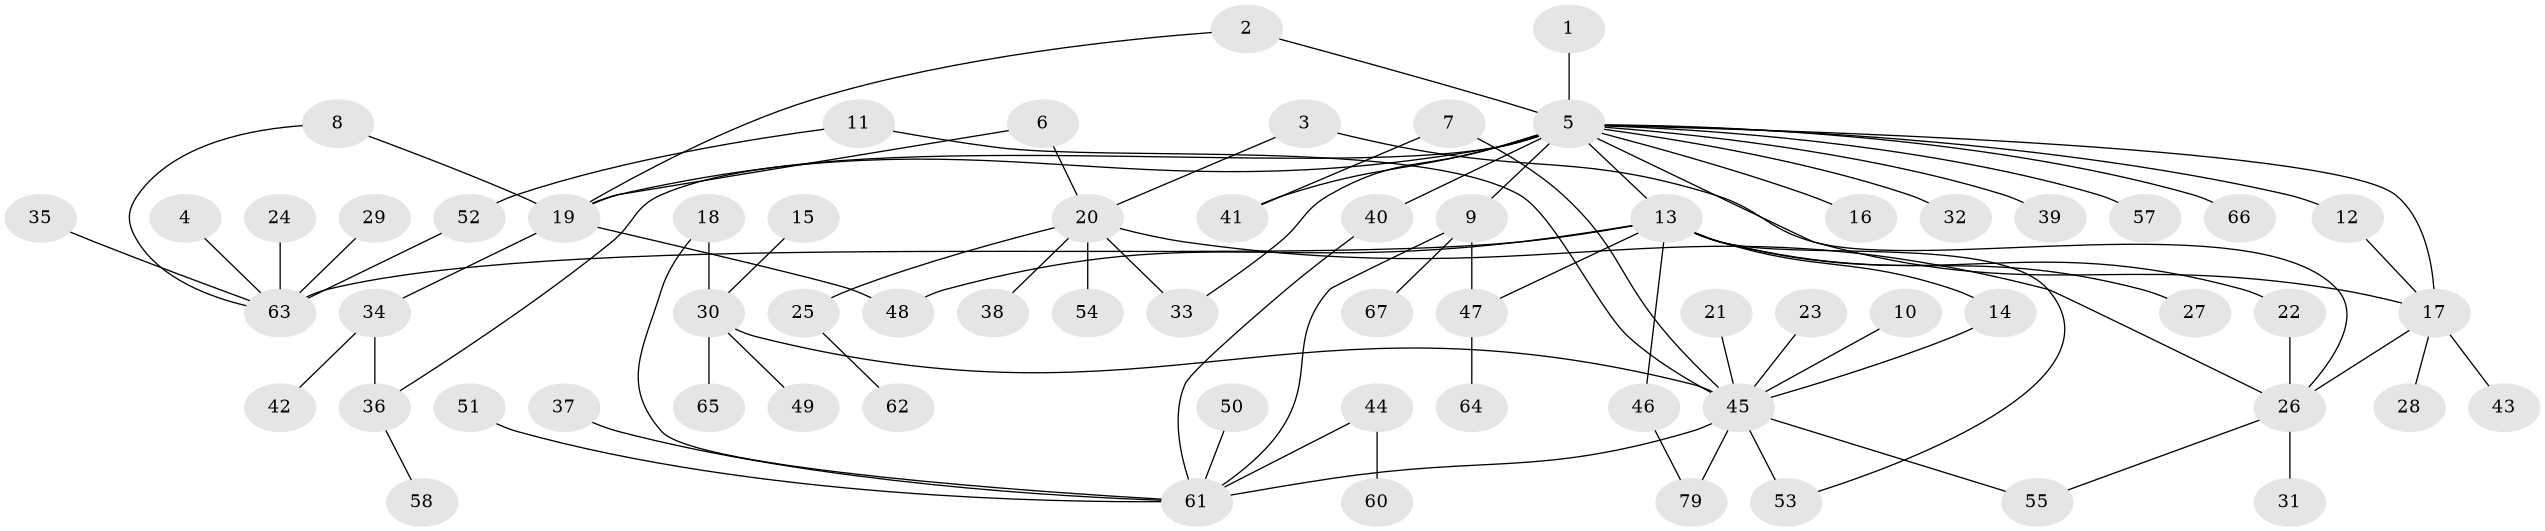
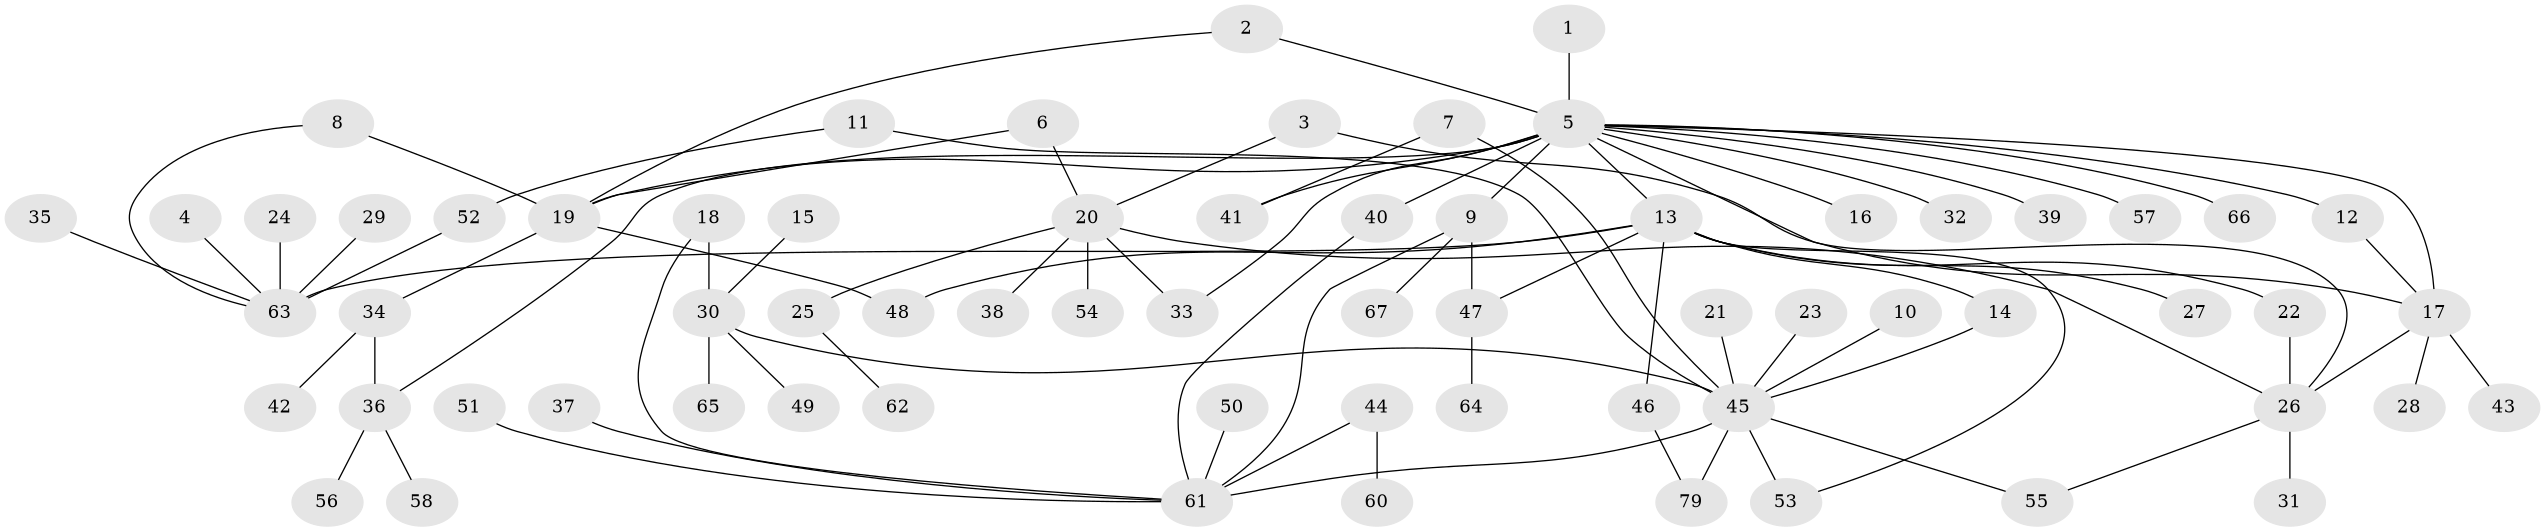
none -> (328, 502)
